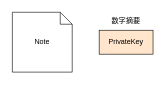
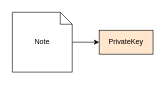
(126, 21) -> none
none -> (93, 42)
